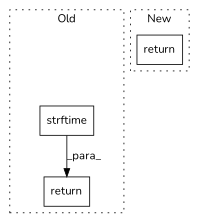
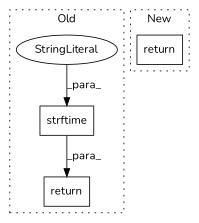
none -> (67, 50)
